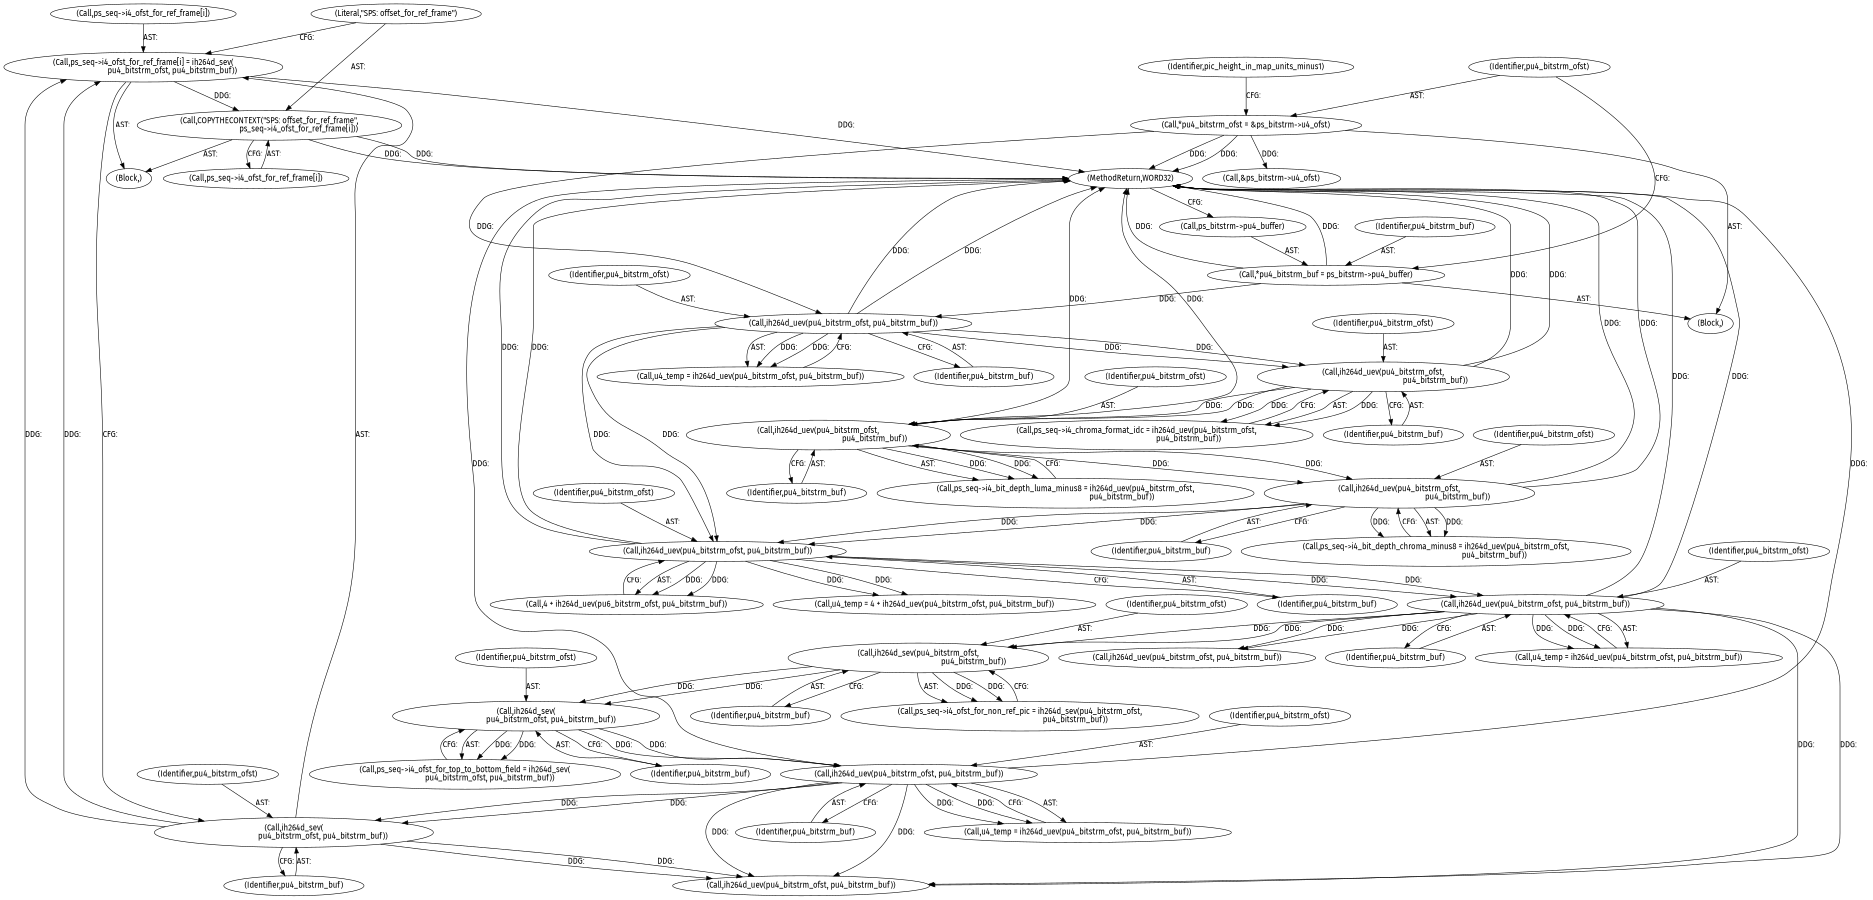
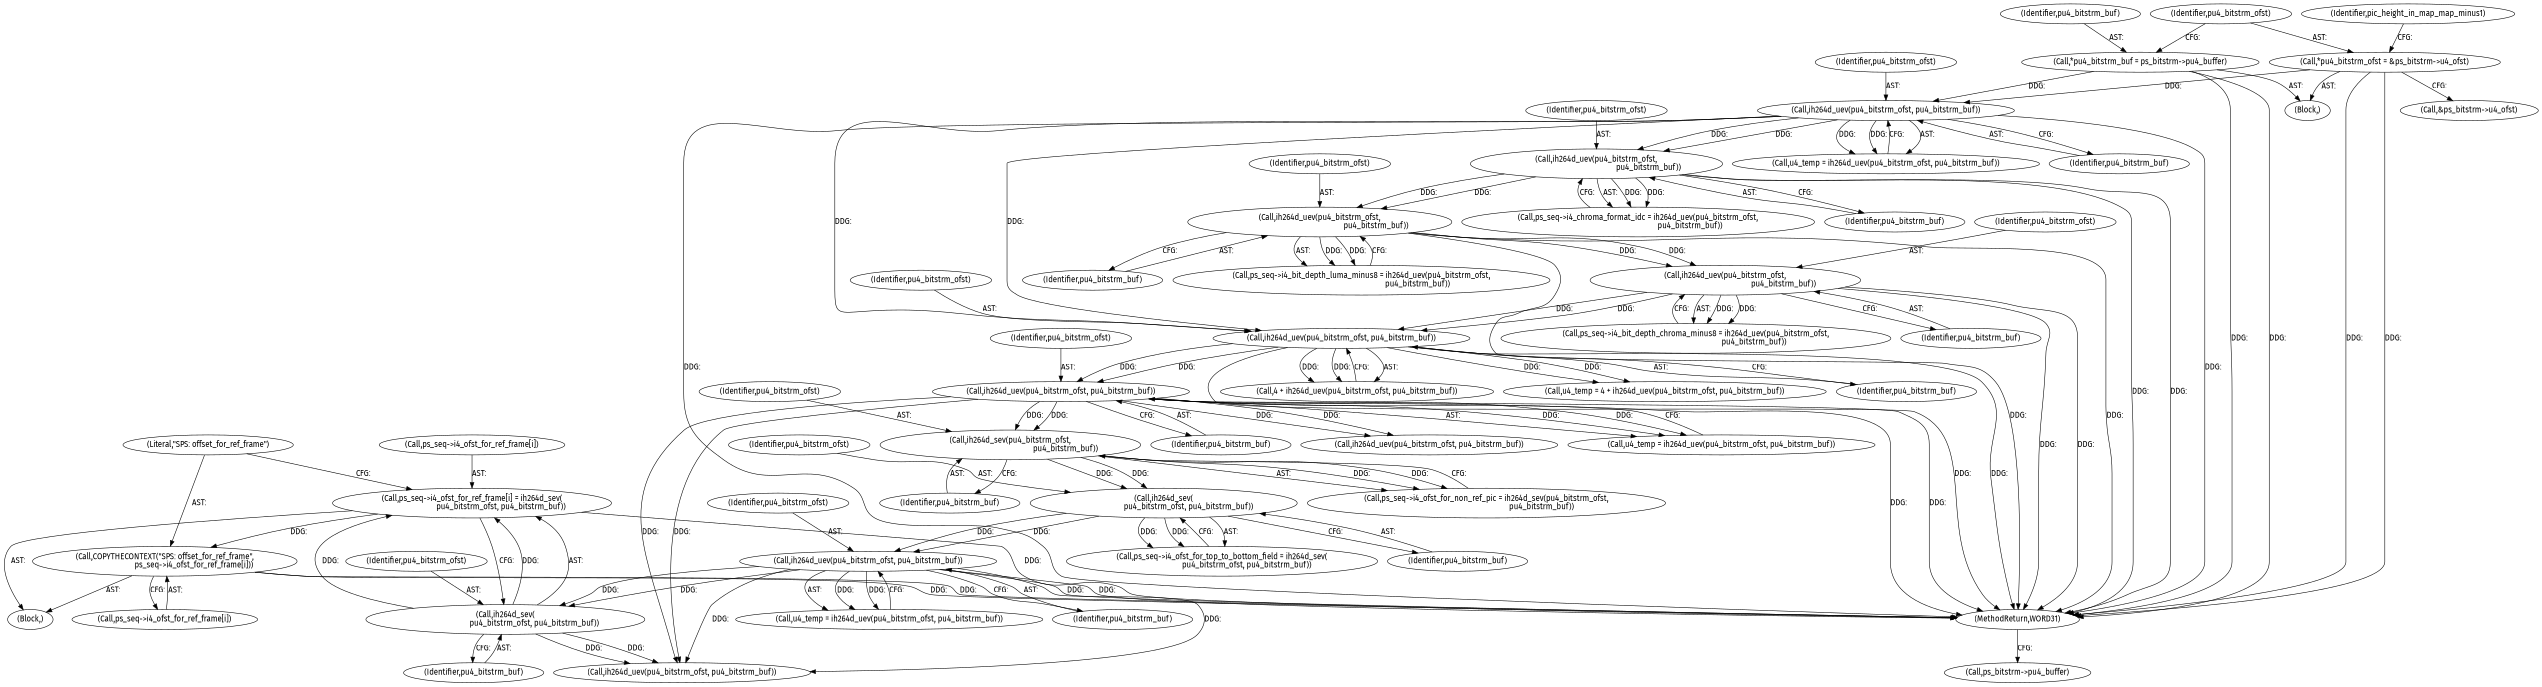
(1246, 67) -> (2408, 14)
(1271, 154) -> (2441, 86)
(1131, 179) -> (2018, 619)
(1277, 250) -> none
(627, 605) -> (1357, 392)
